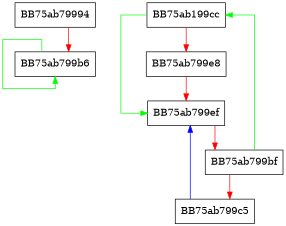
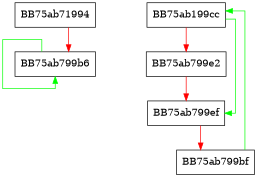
(55, 15) -> (55, 15)
(186, 64) -> (186, 64)
(215, 211) -> none
